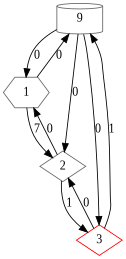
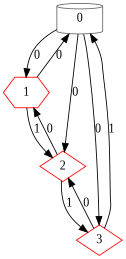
(80, 19) -> (80, 19)
(26, 92) -> (26, 92)
(37, 129) -> (37, 129)
(63, 166) -> (63, 166)
